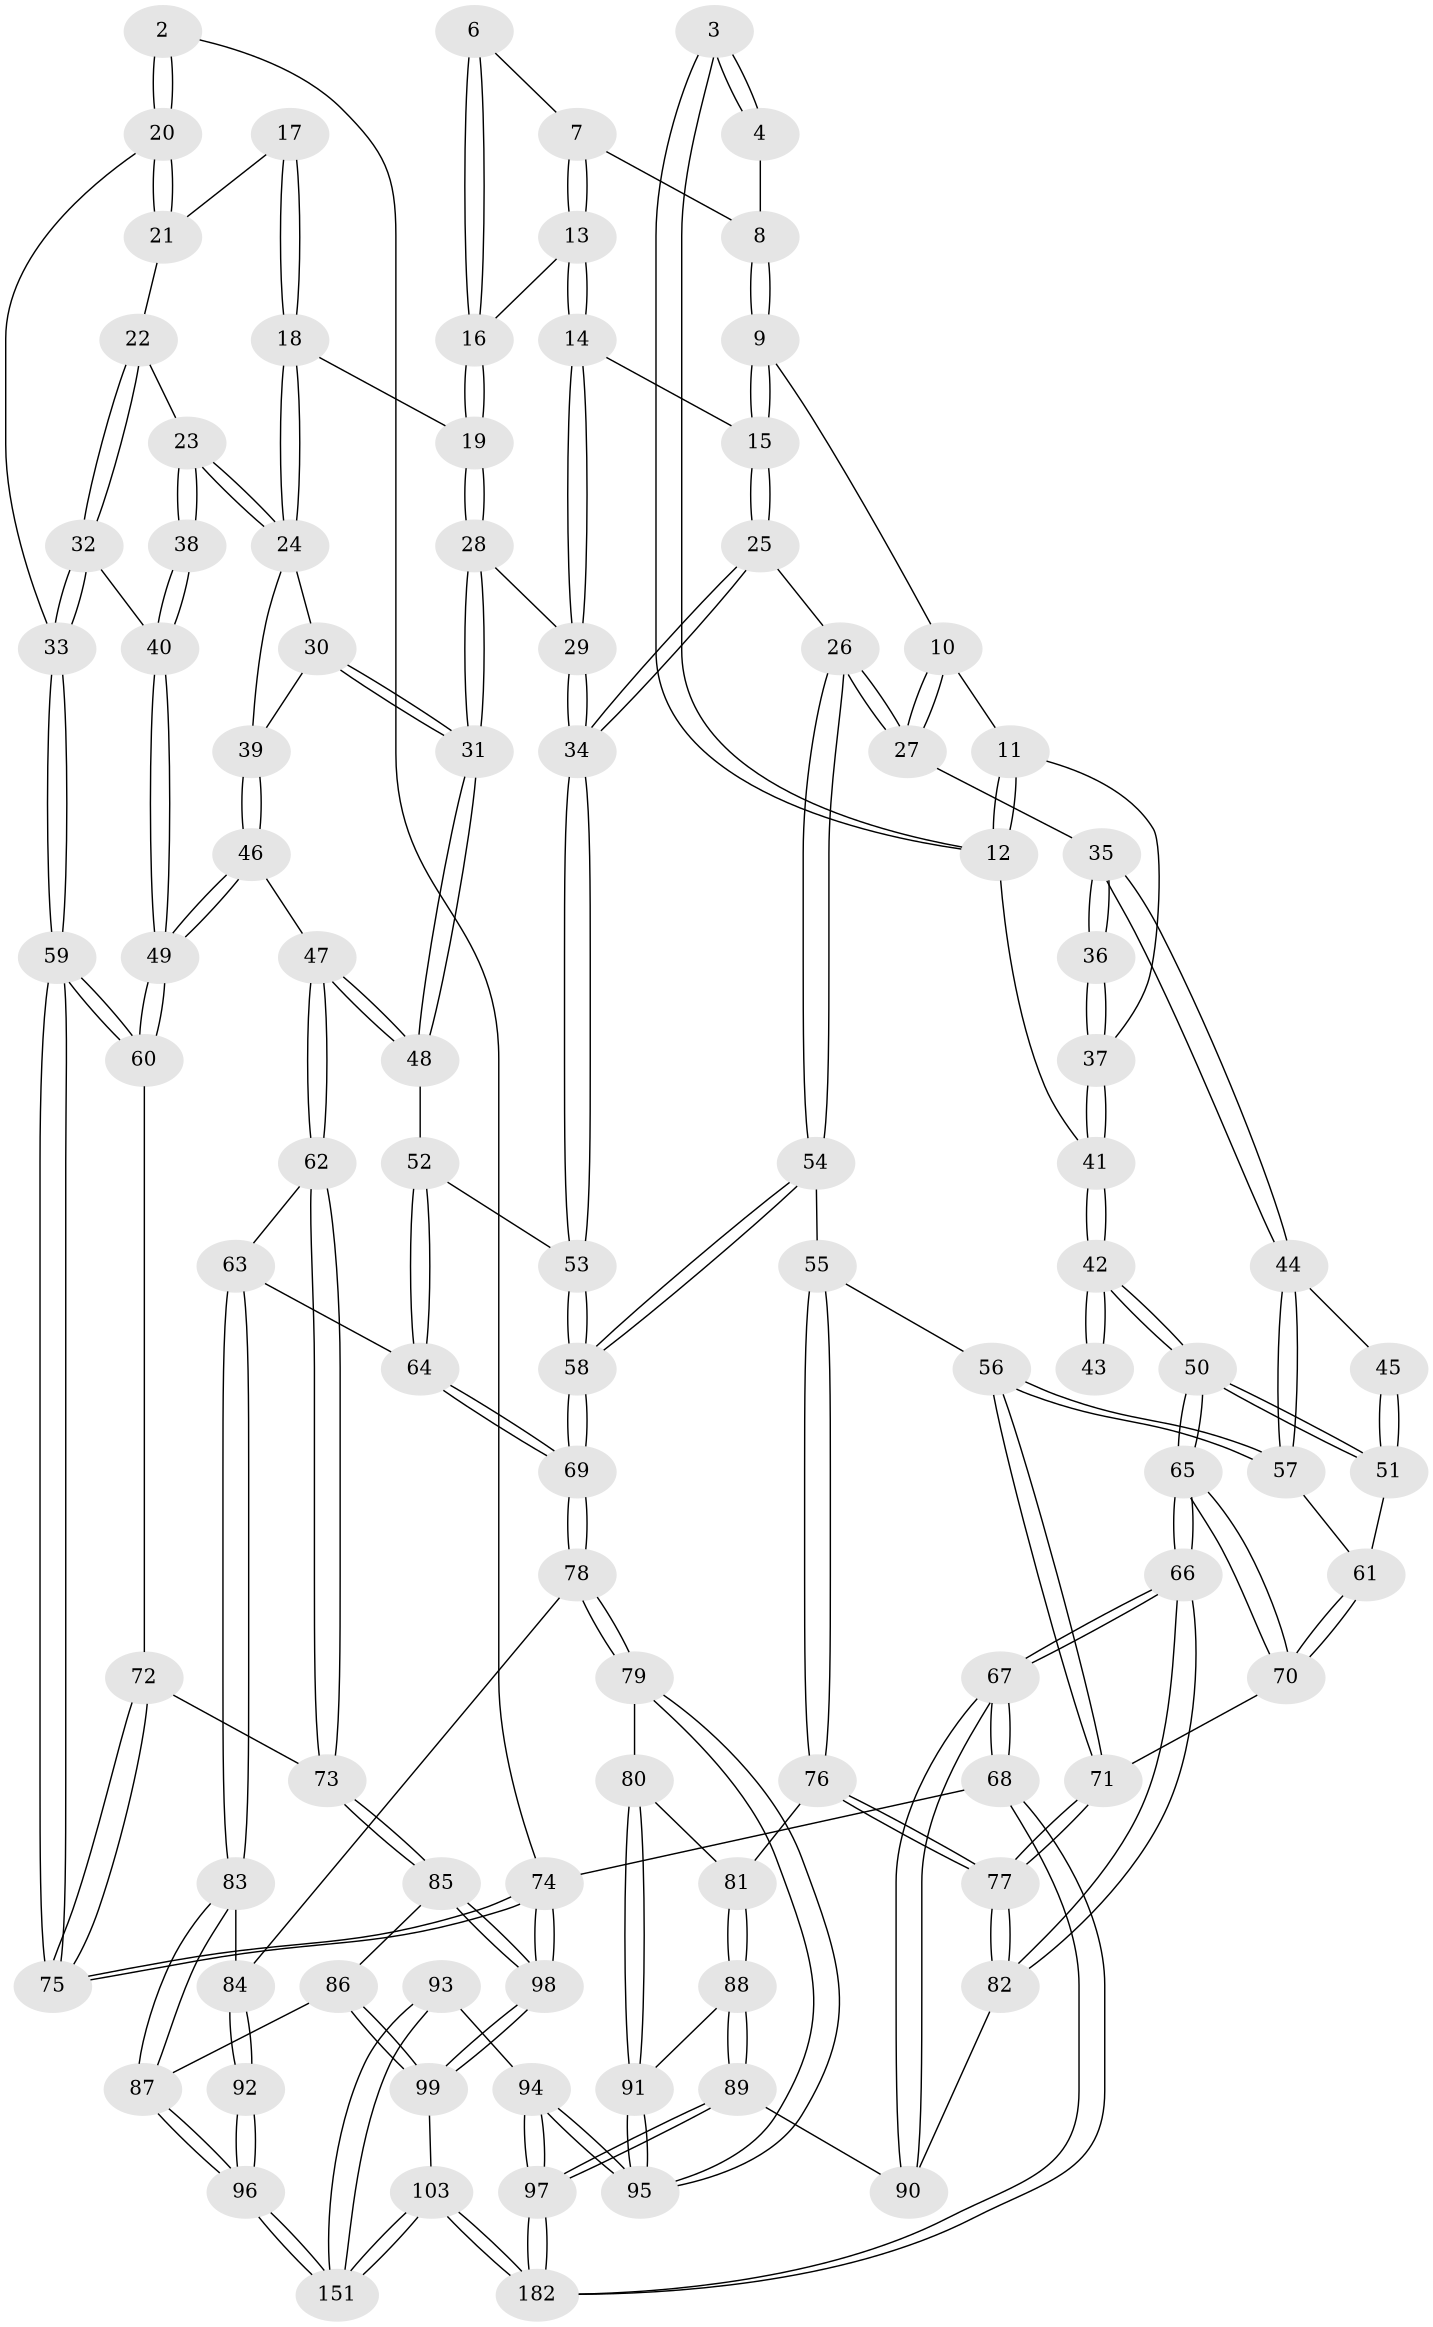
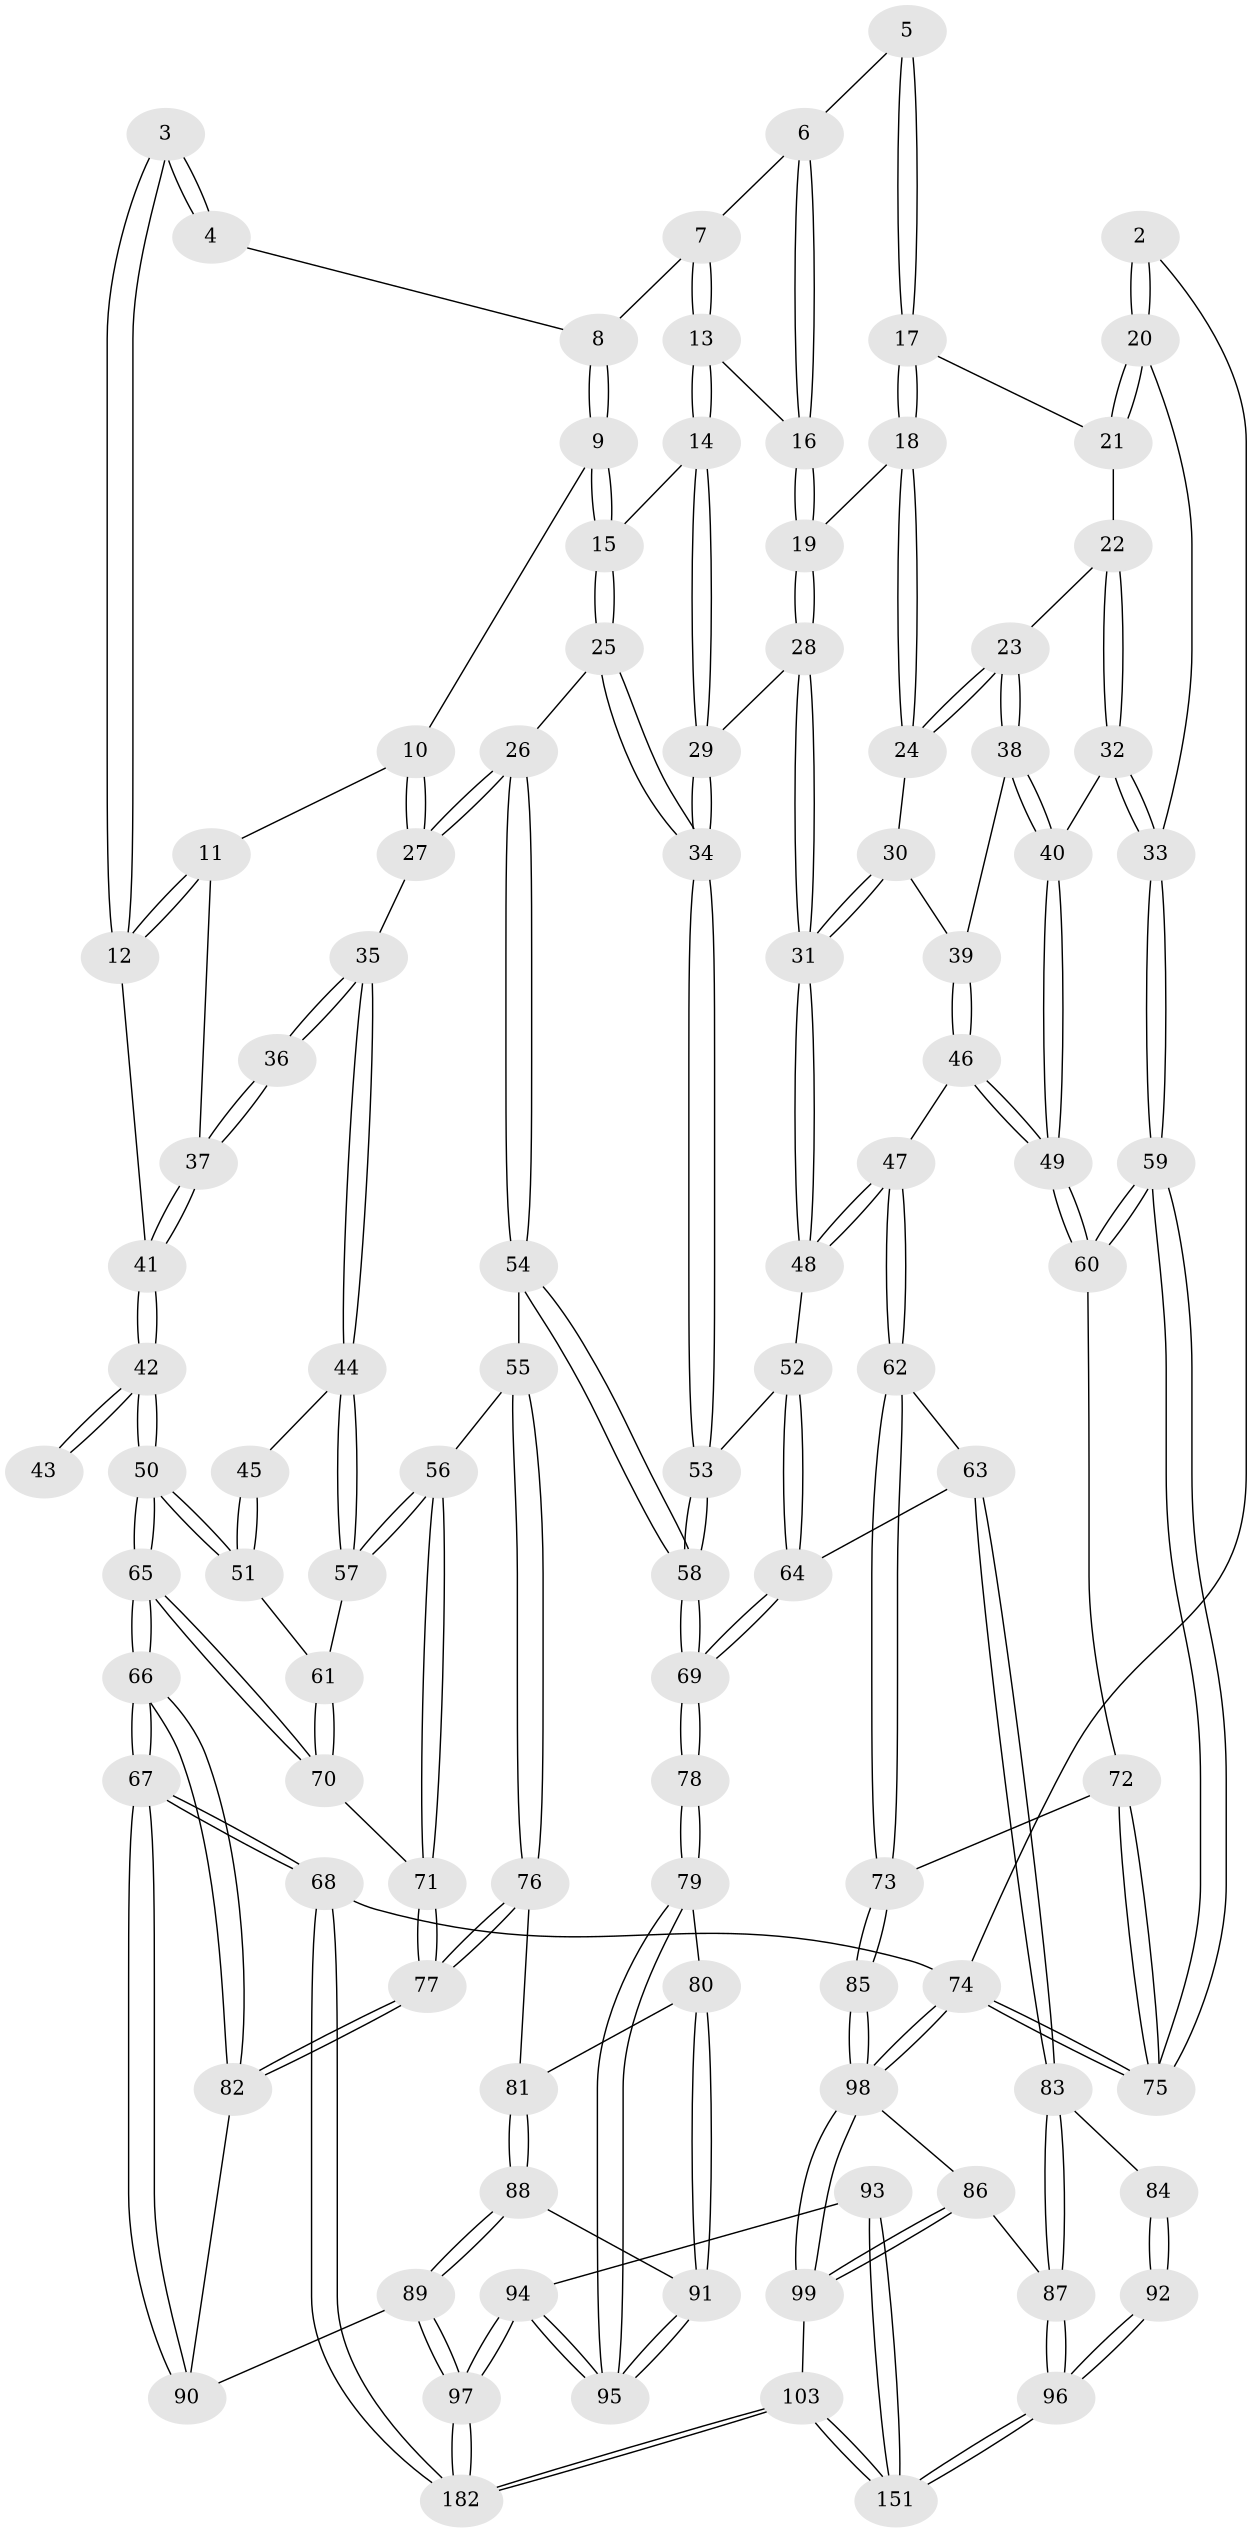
none -> (908, 31)
(261, 648) -> (986, 855)
(407, 1781) -> none
(377, 1948) -> (918, 2141)
